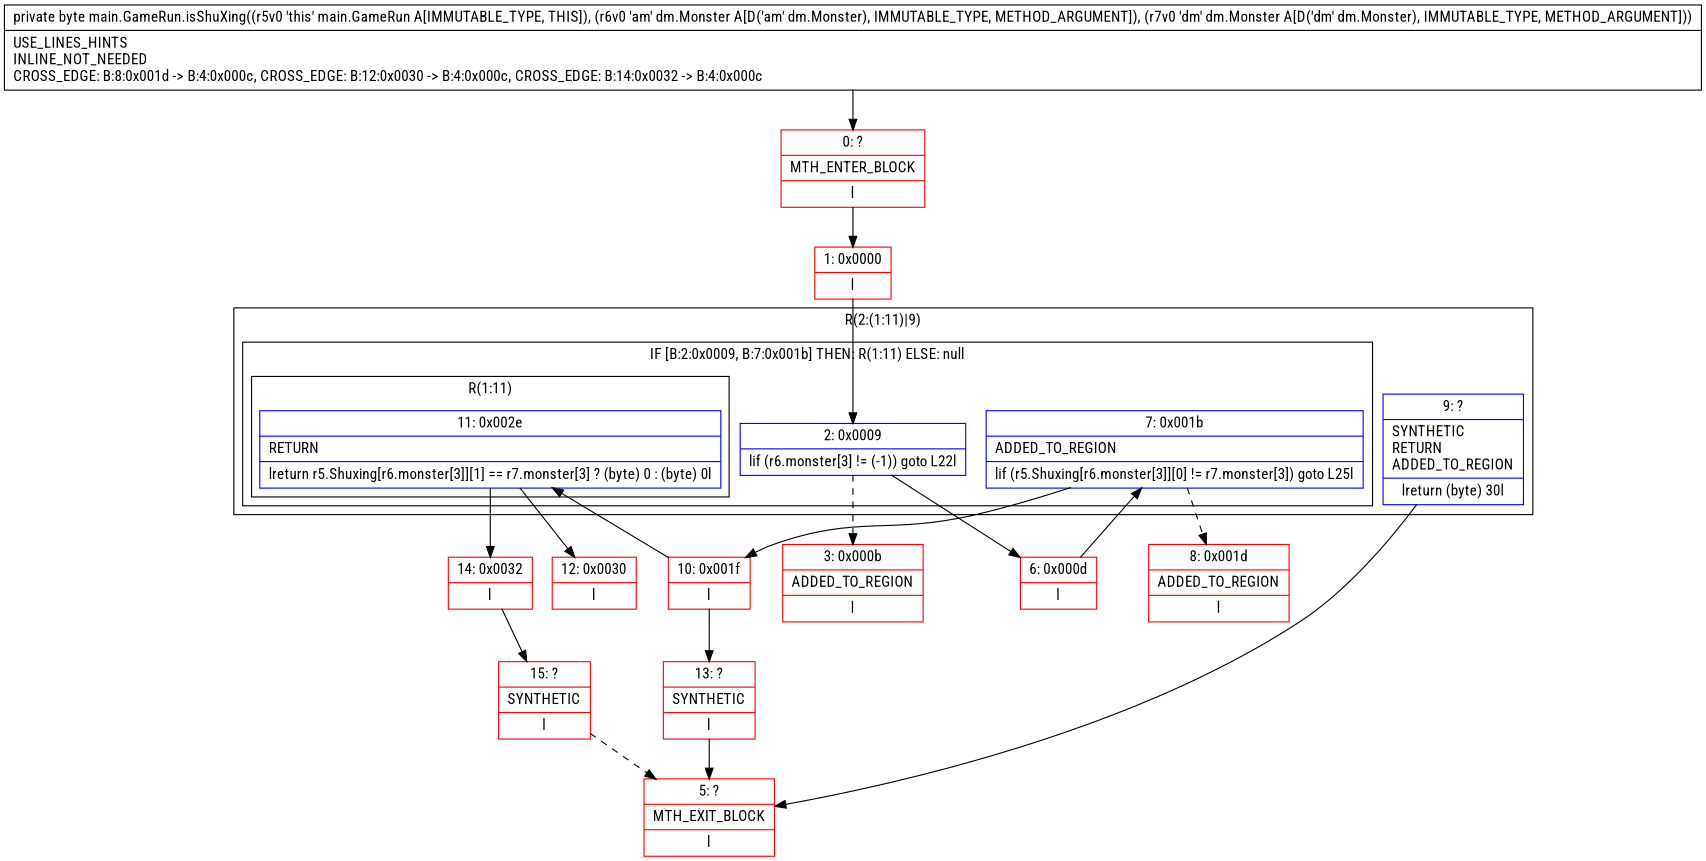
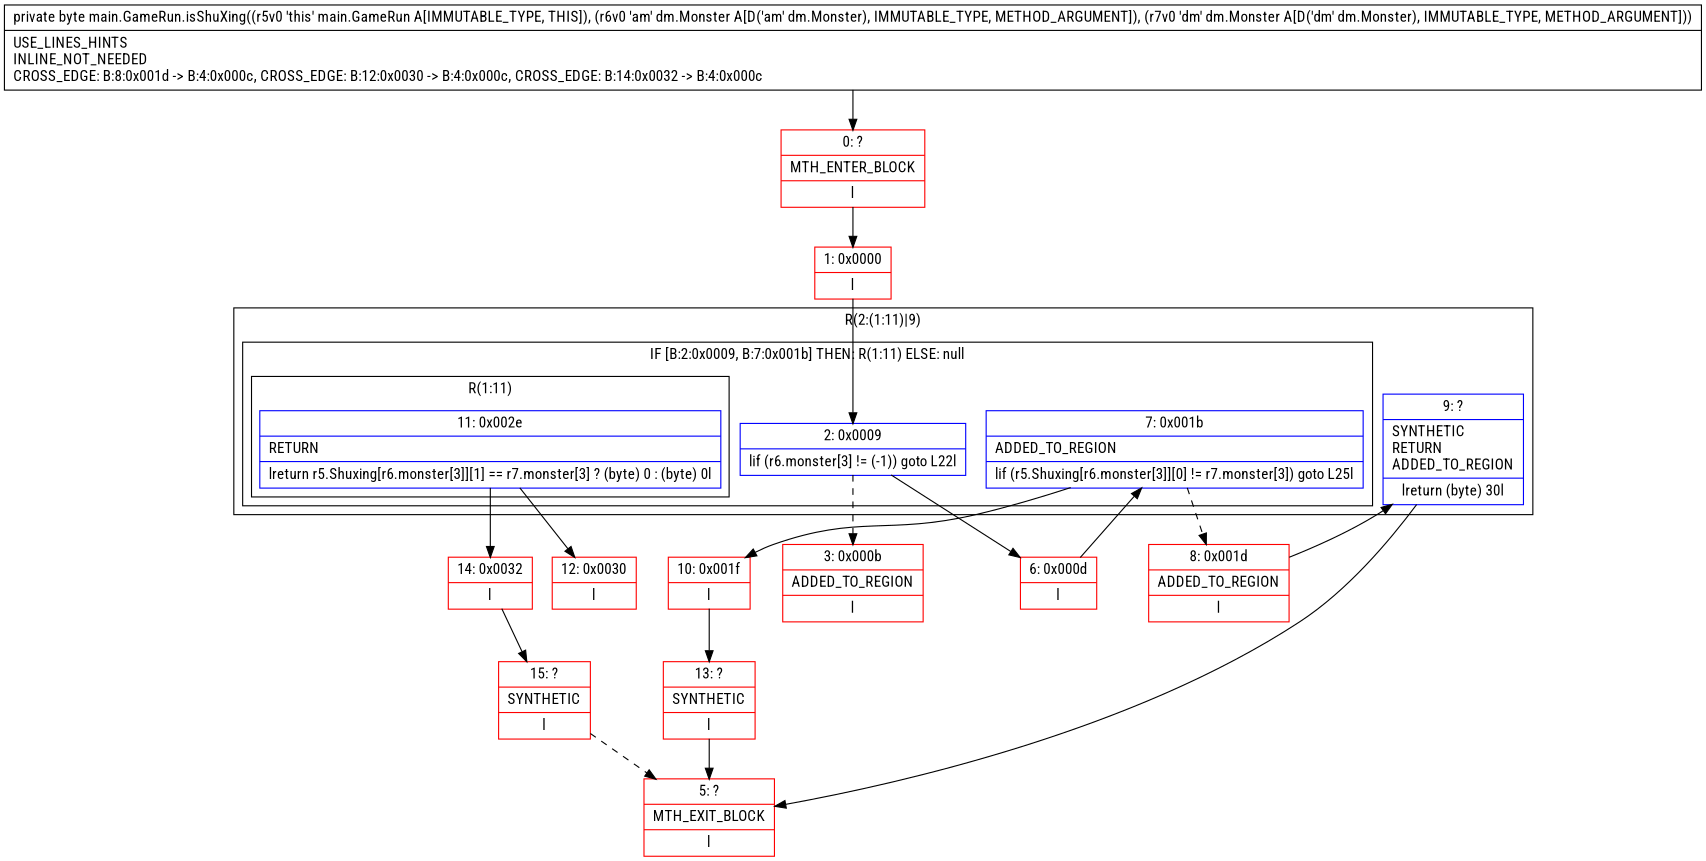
(615, 526) -> none
none -> (1337, 536)
